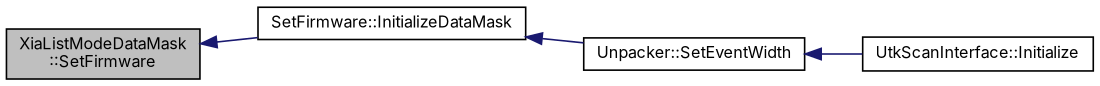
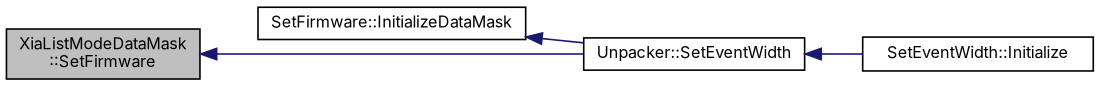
(237, 40) -> (400, 54)
(978, 54) -> (978, 54)
